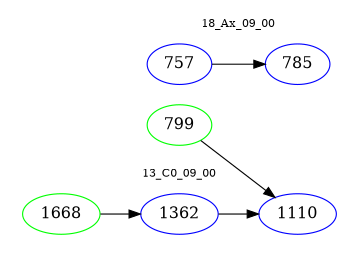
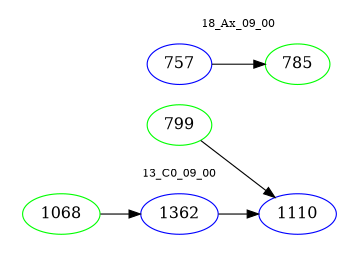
(298, 64) -> (298, 64)
(61, 214) -> (61, 214)
